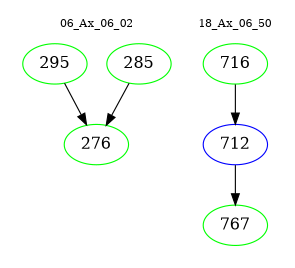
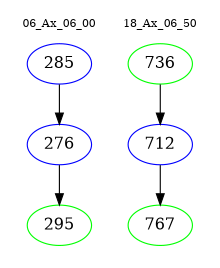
(97, 24) -> (59, 24)
(139, 64) -> (59, 64)
(235, 64) -> (160, 64)
(73, 99) -> (59, 179)
(96, 145) -> (59, 145)
